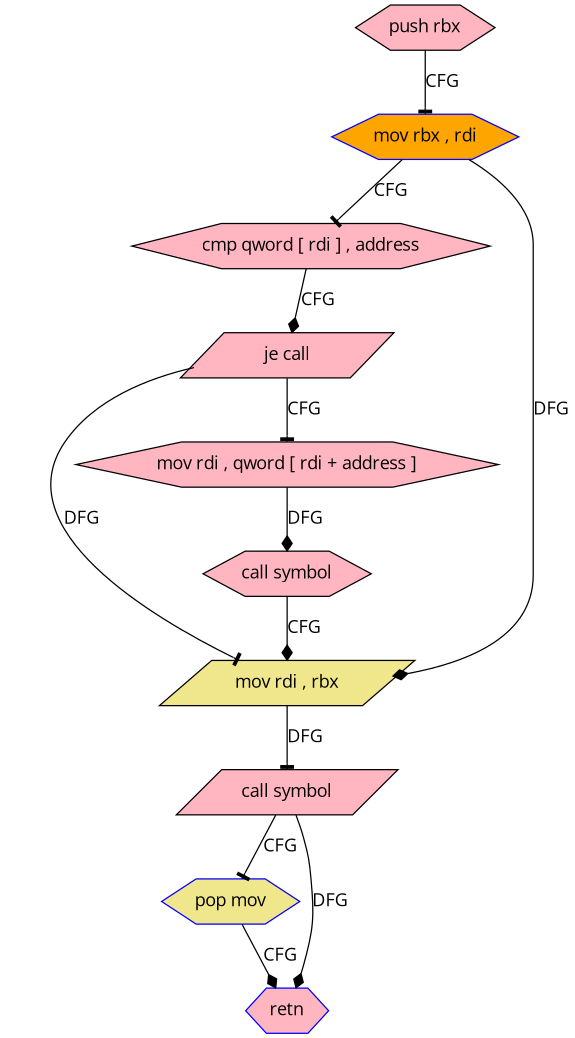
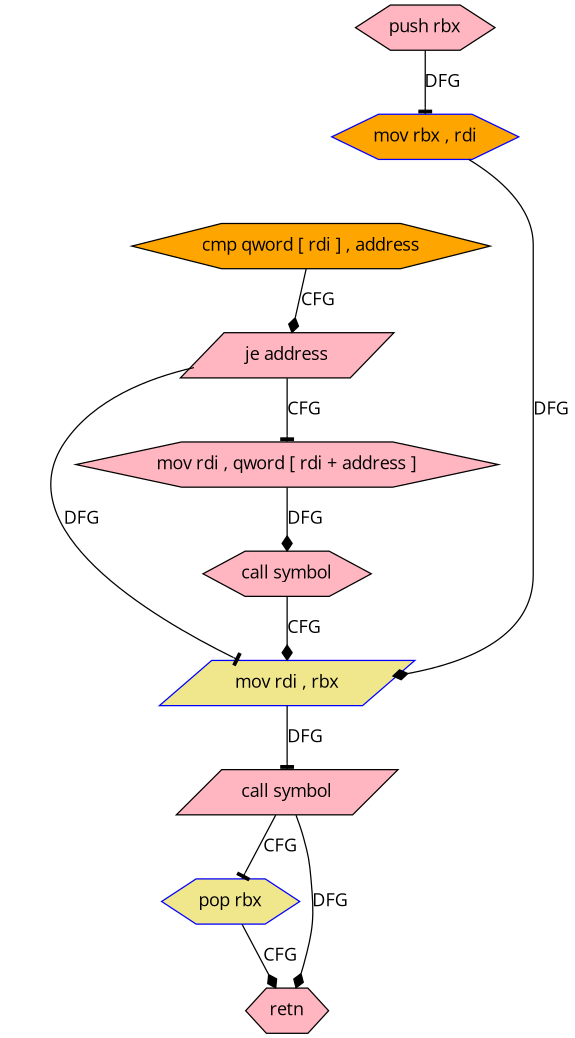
(443, 82) -> (443, 82)
(370, 189) -> none
(311, 246) -> (311, 246)
(287, 355) -> (287, 355)
(287, 683) -> (287, 683)
(231, 901) -> (231, 901)
(287, 1011) -> (287, 1011)
